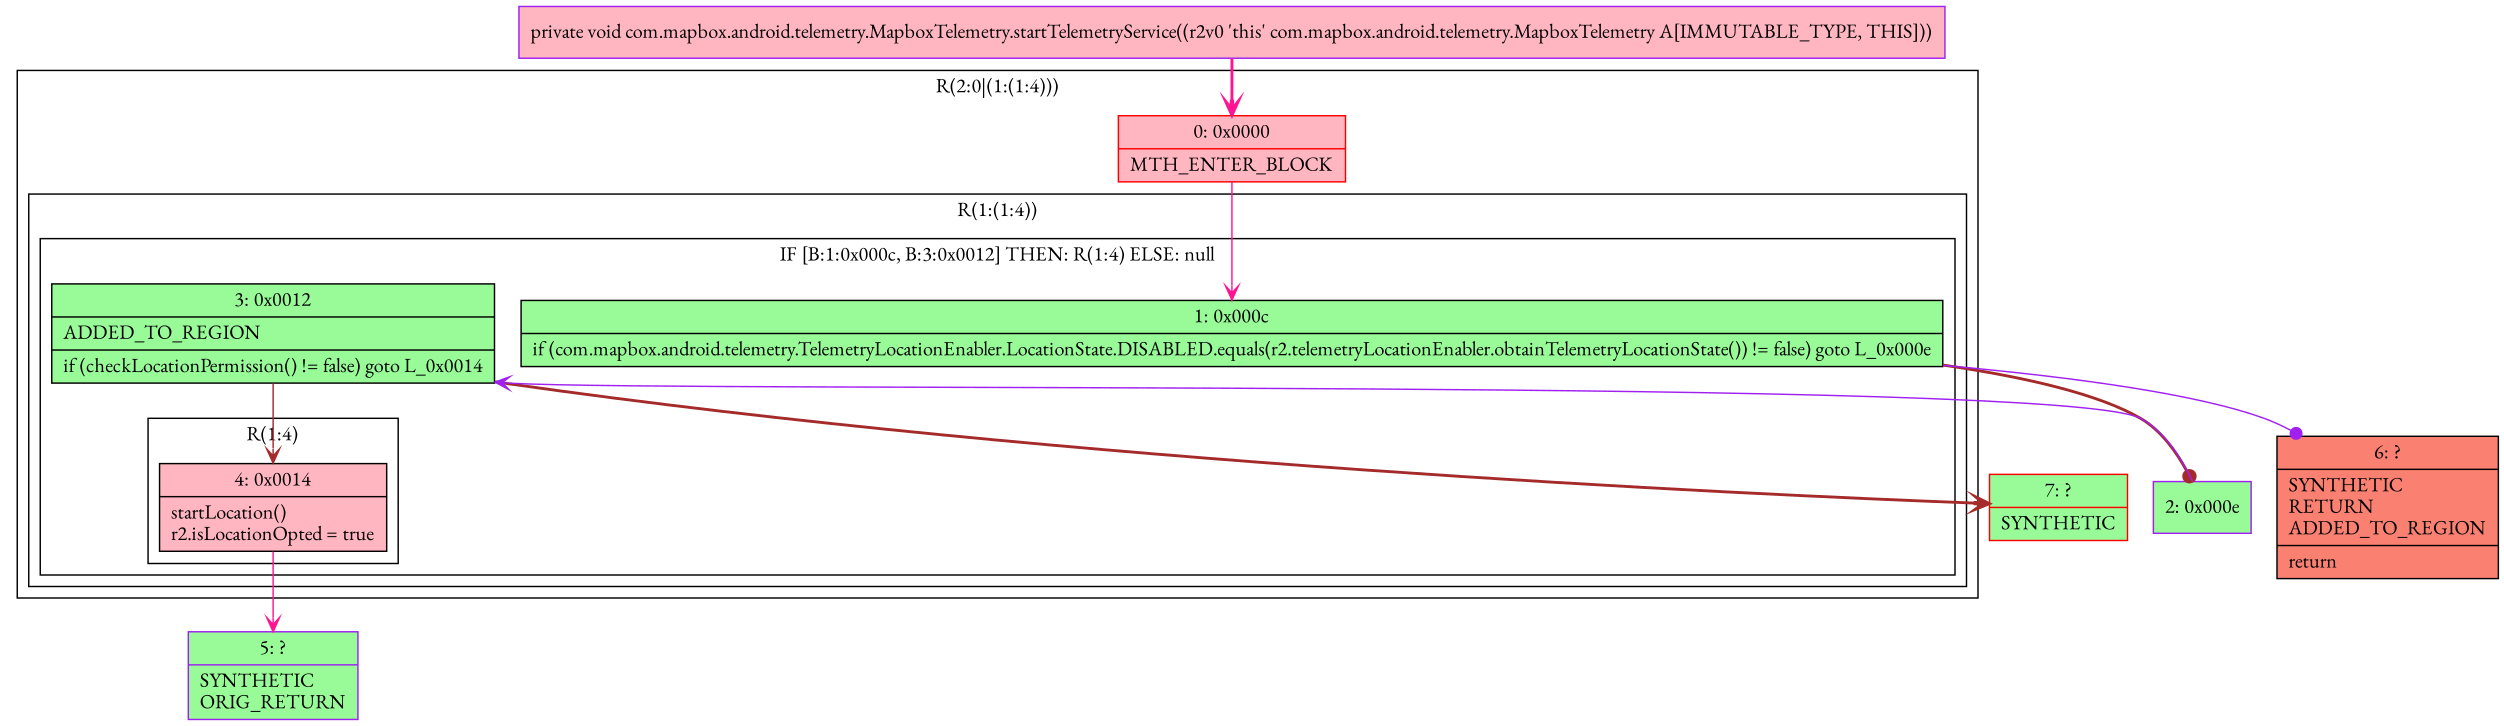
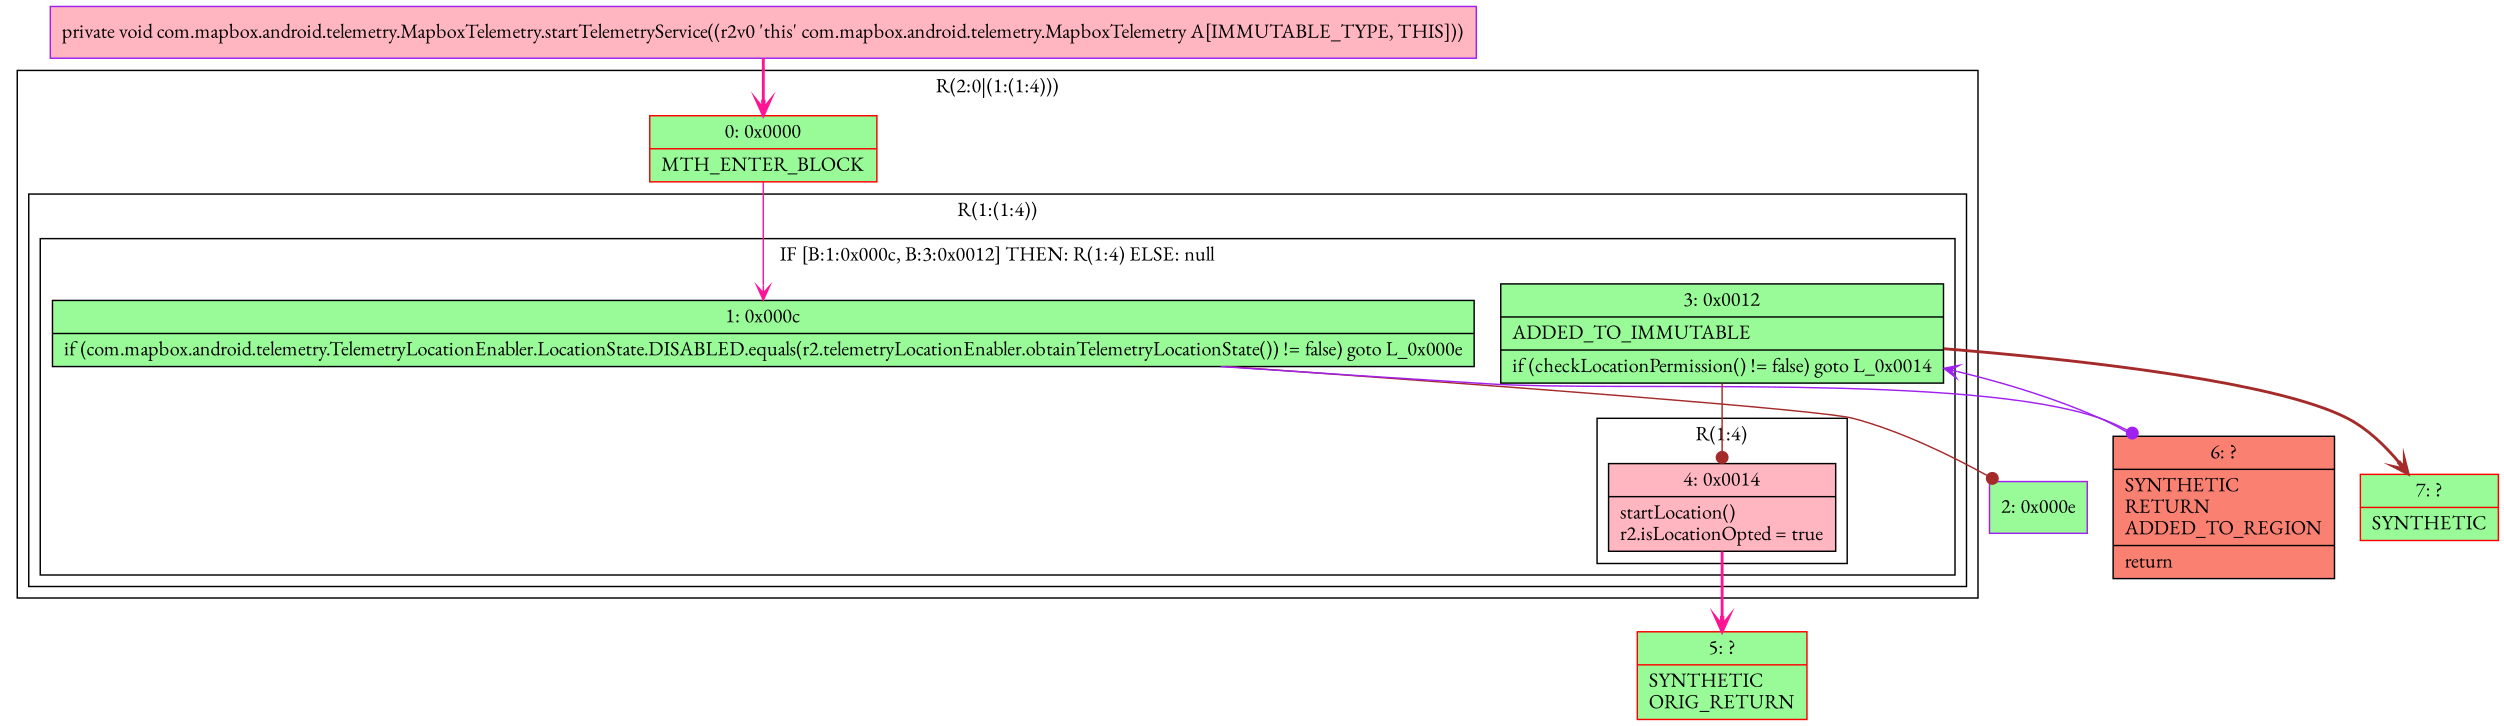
(1232, 149) -> (763, 149)
(162, 333) -> (1632, 333)
(1367, 389) -> (2039, 395)
(2078, 393) -> (1613, 395)
(273, 409) -> (1722, 428)
(273, 584) -> (1722, 584)
(273, 676) -> (1722, 676)
